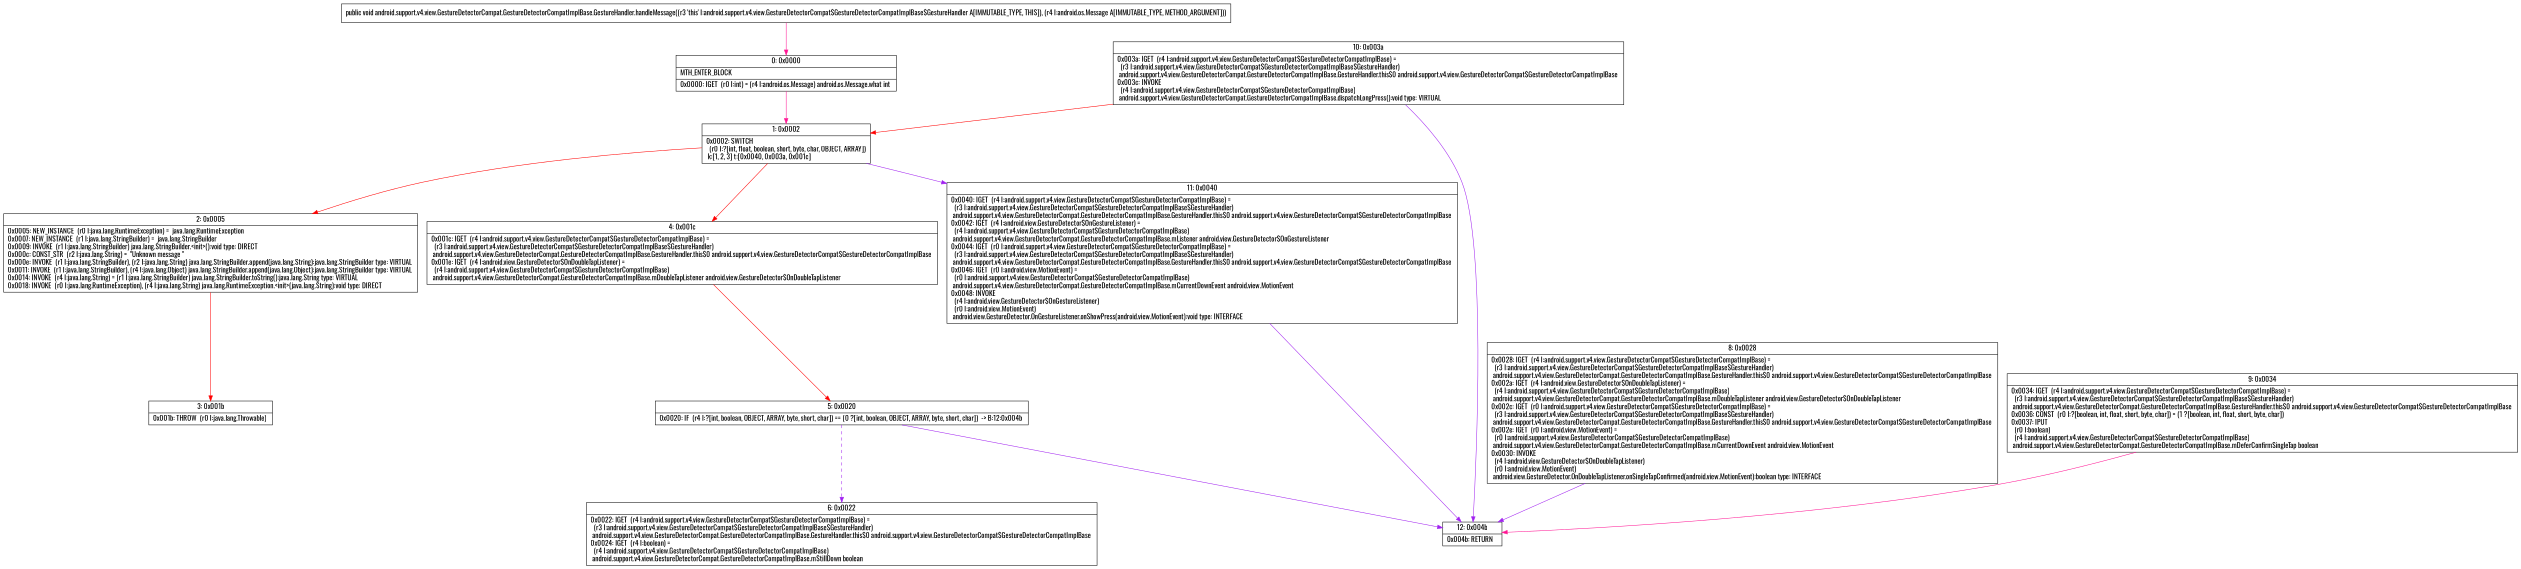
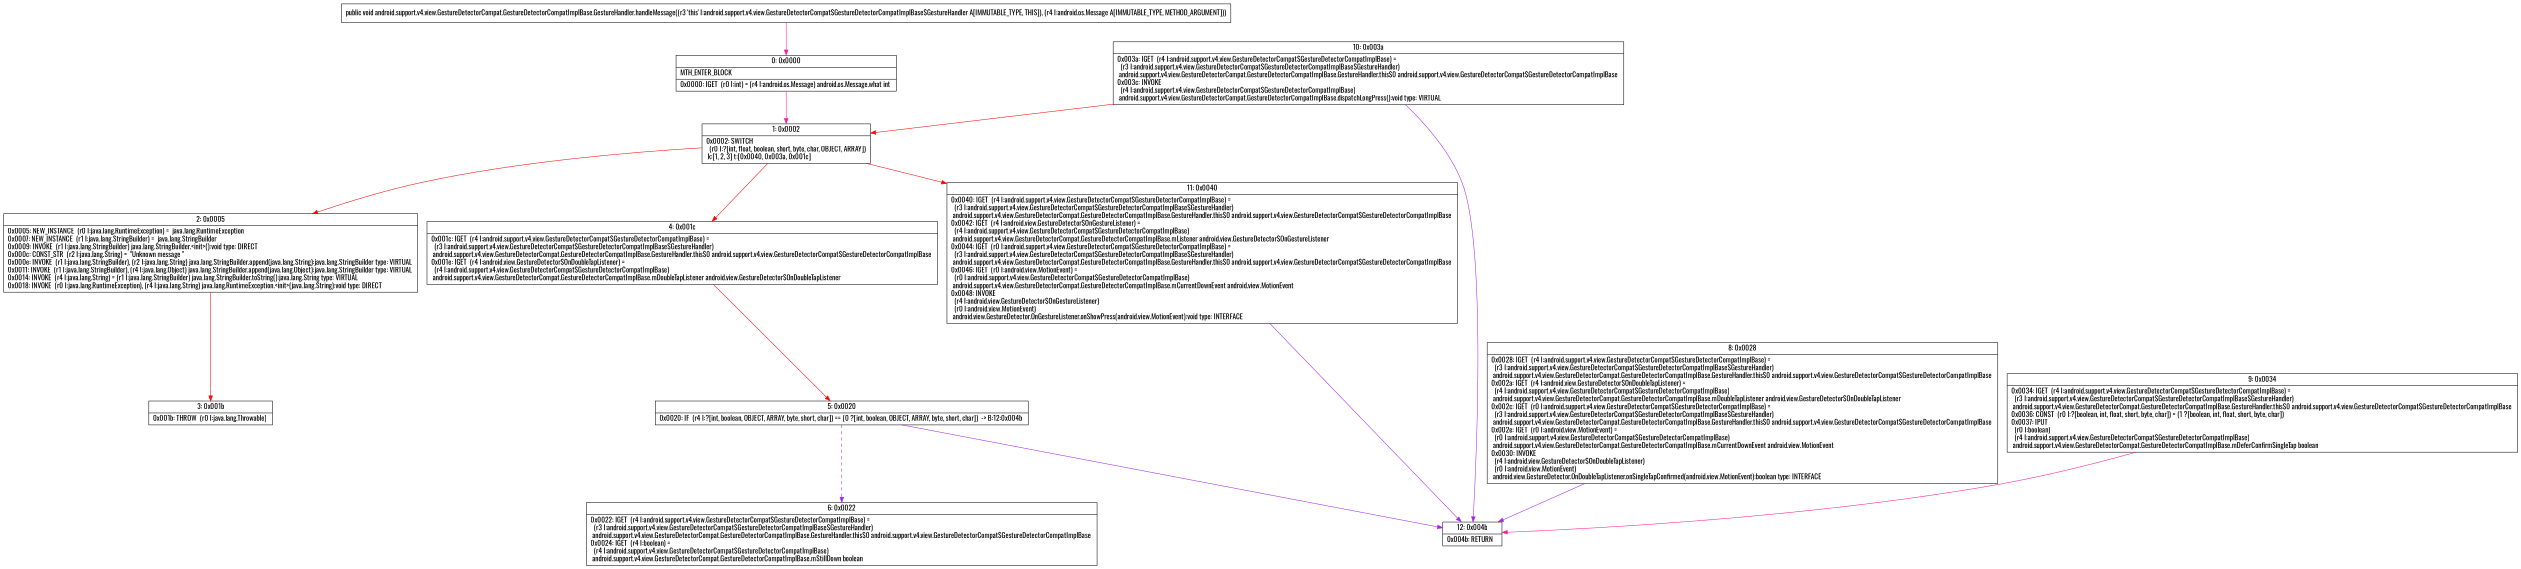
(904, 173) -> (904, 173)
